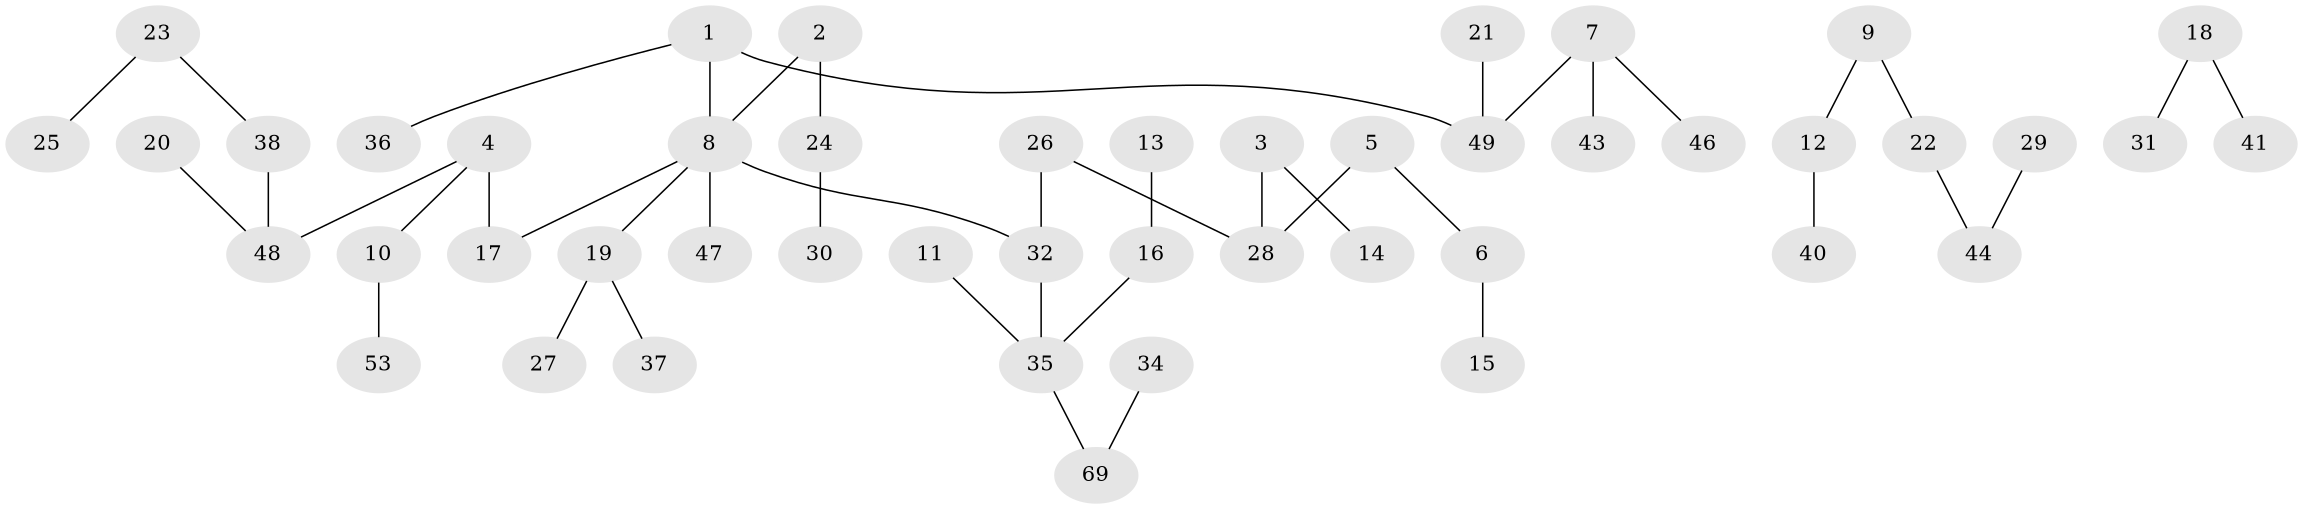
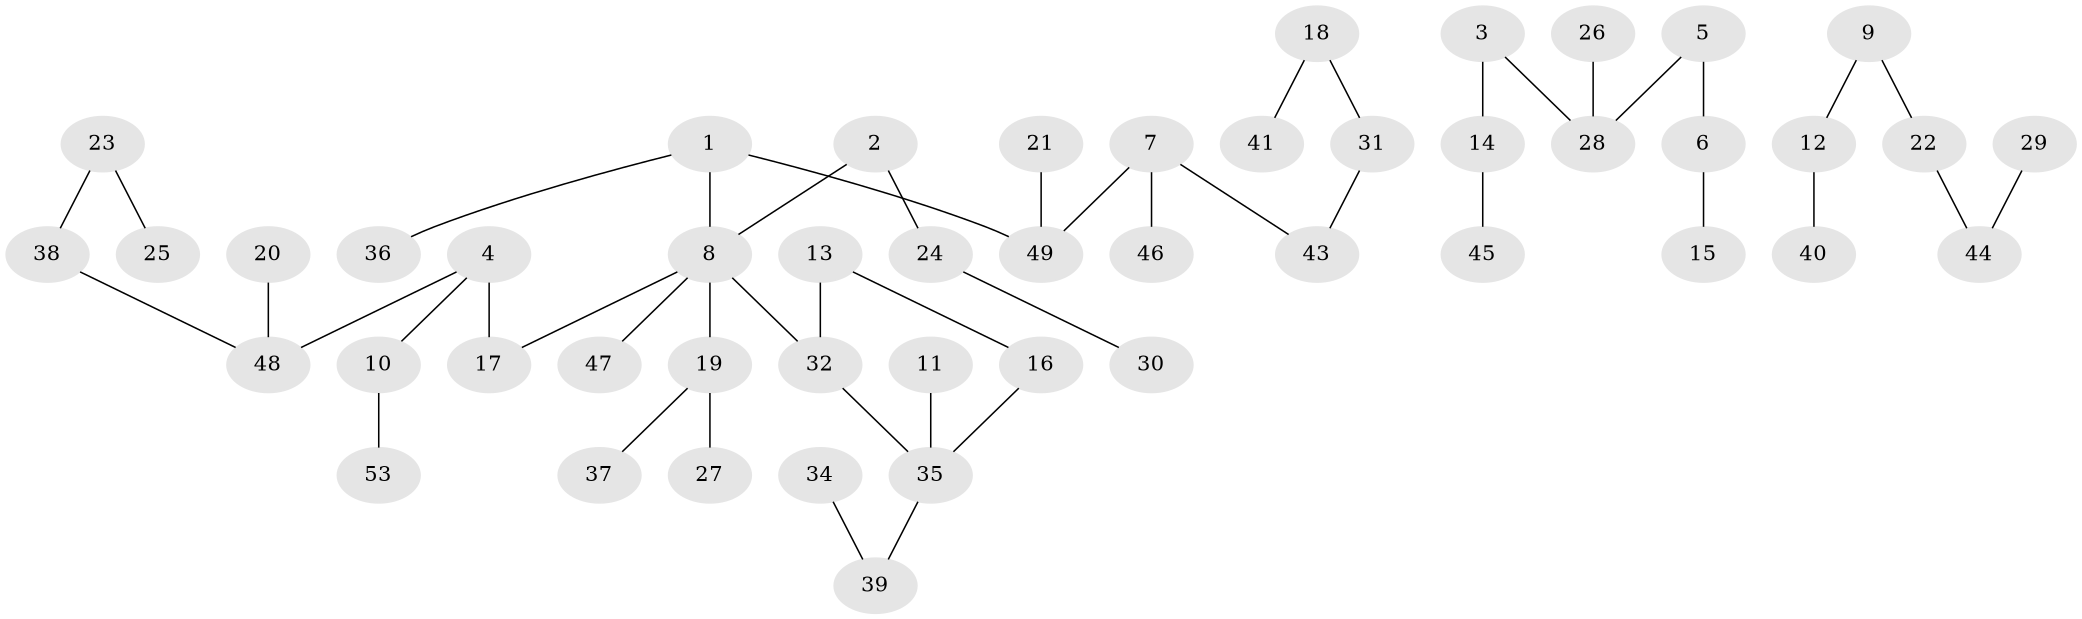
(1041, 199) -> (820, 310)
none -> (1345, 199)
none -> (1483, 255)
(1096, 475) -> (876, 586)
